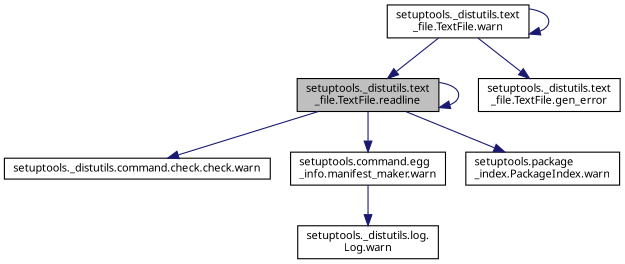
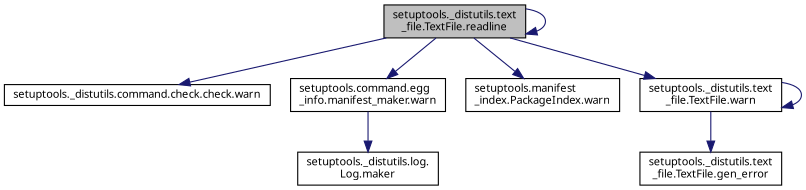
(417, 55) -> (577, 57)
(543, 169) -> (543, 95)
(368, 242) -> (368, 169)
